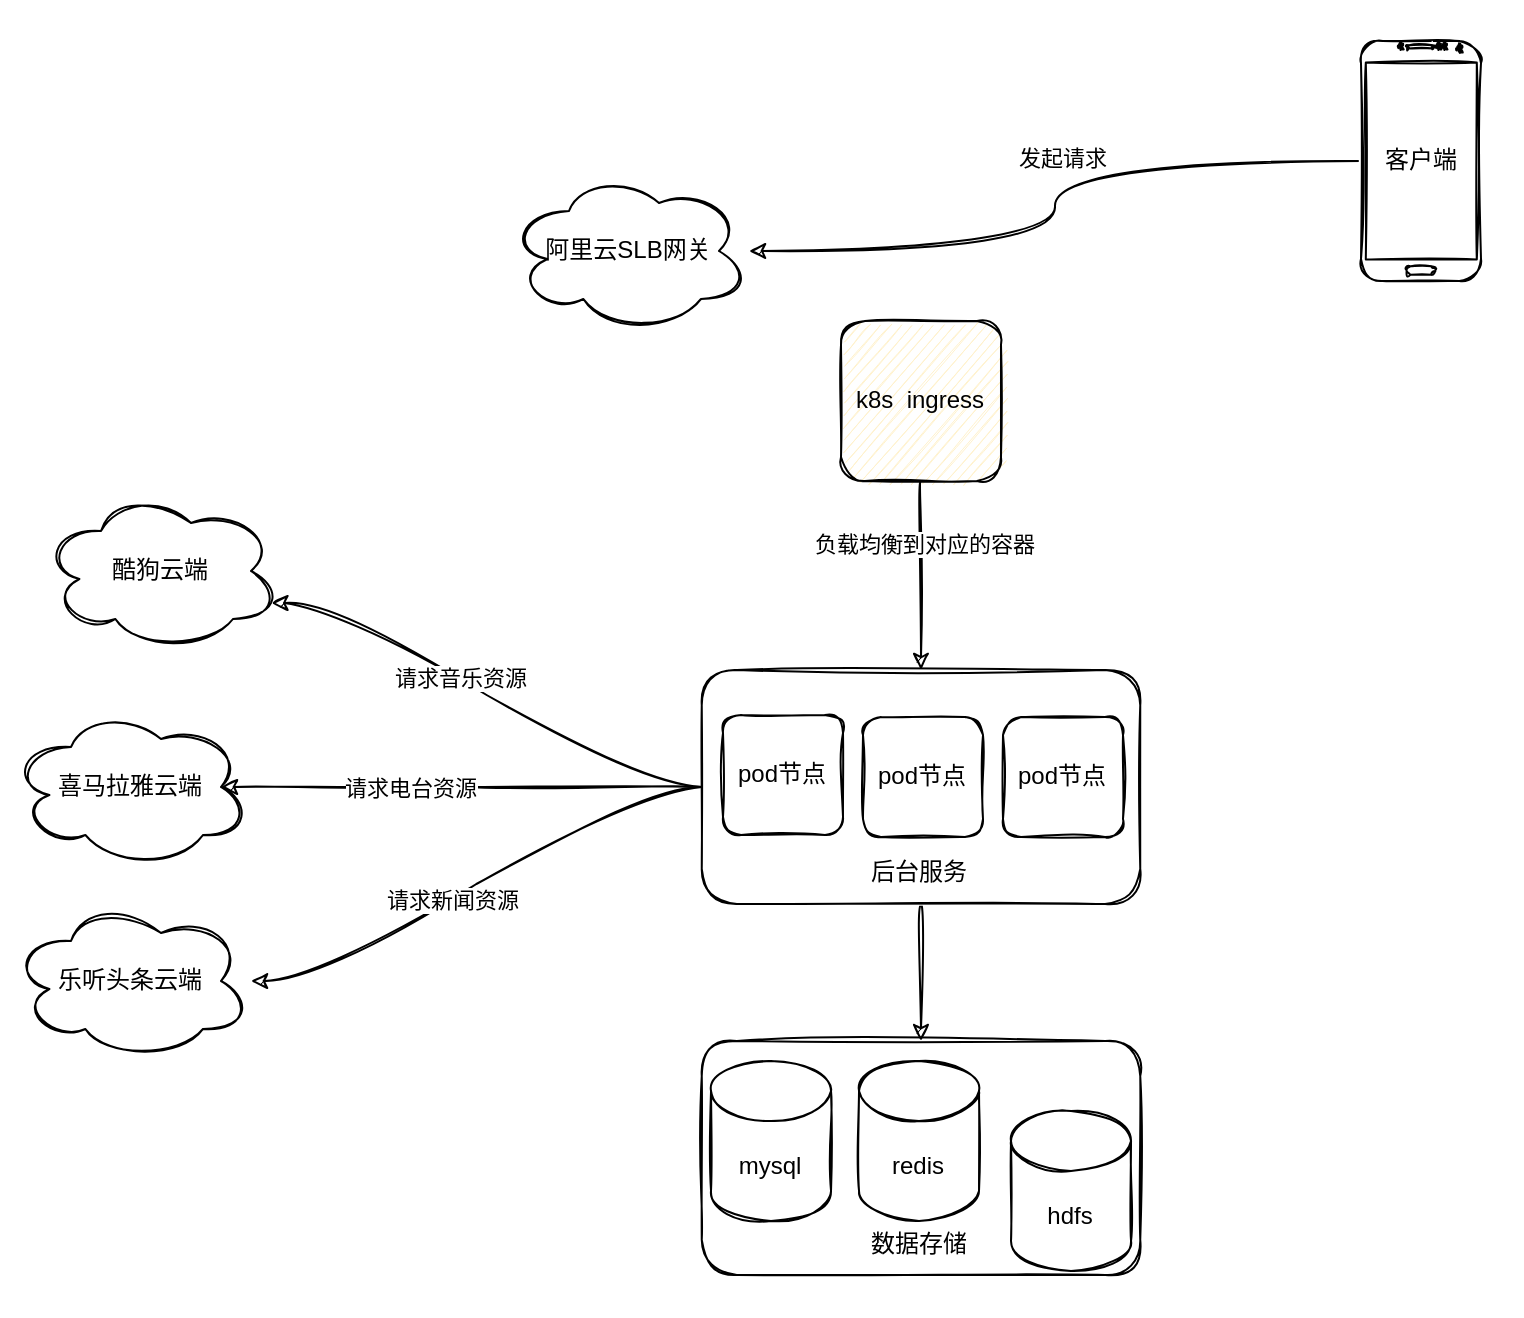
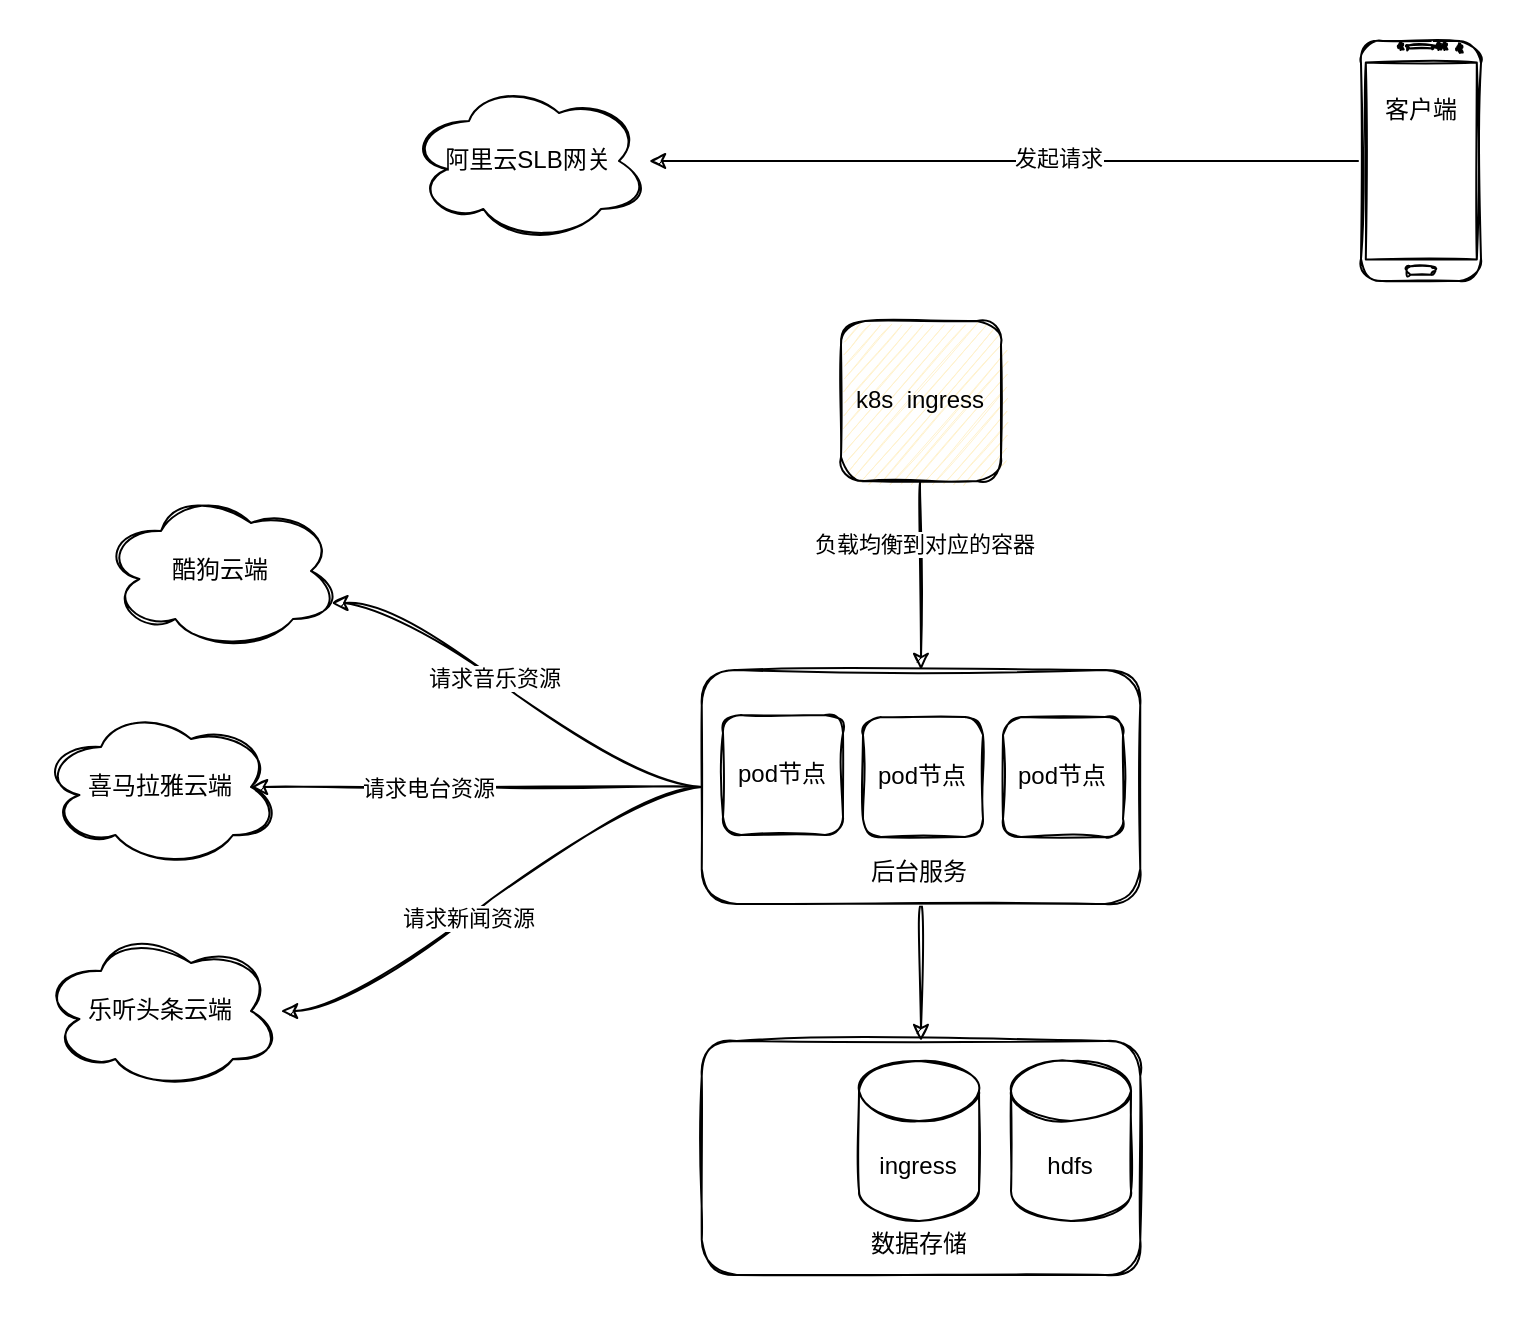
(1421, 161) -> (1421, 111)
(629, 251) -> (529, 161)
(161, 571) -> (221, 571)
(131, 787) -> (161, 787)
(131, 981) -> (161, 1011)
(771, 1141) -> none
(919, 1167) -> (919, 1167)
(1071, 1191) -> (1071, 1141)
